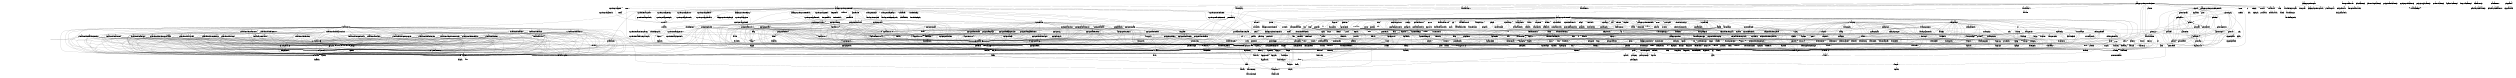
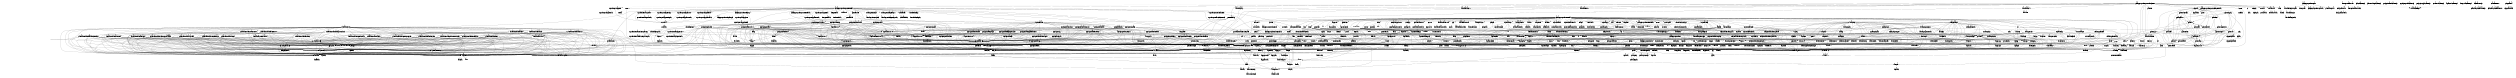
(1983, 41) -> none
